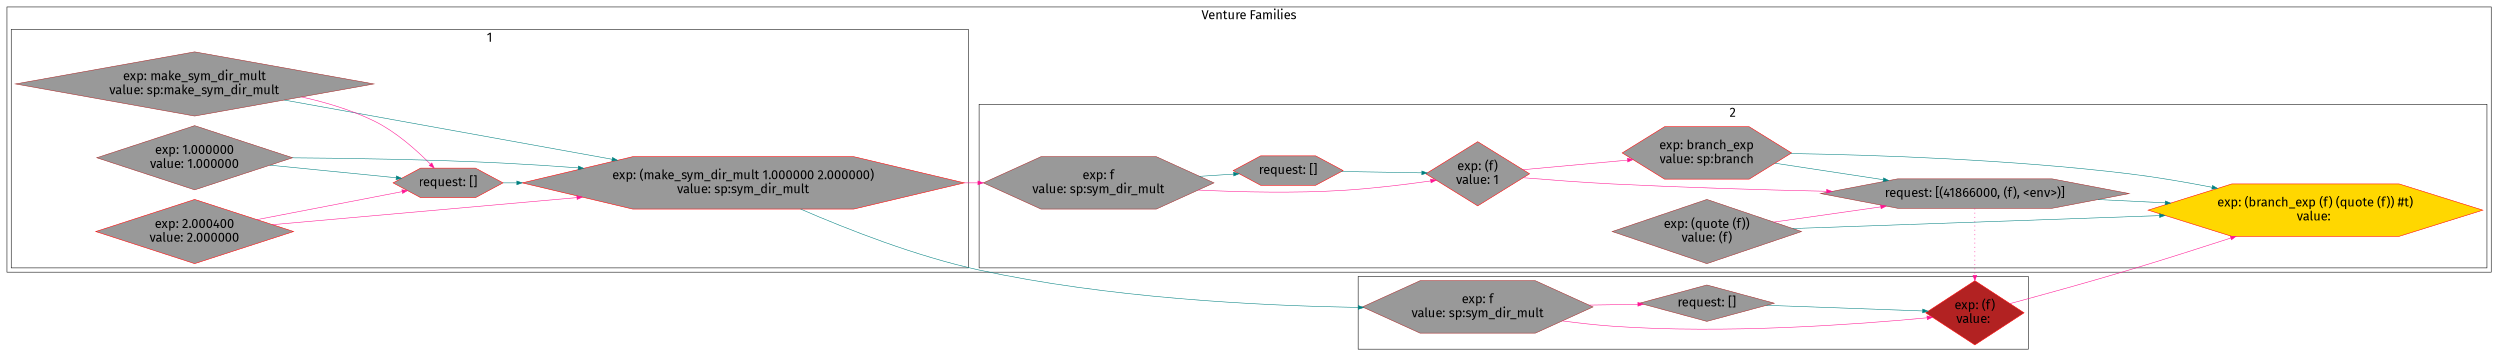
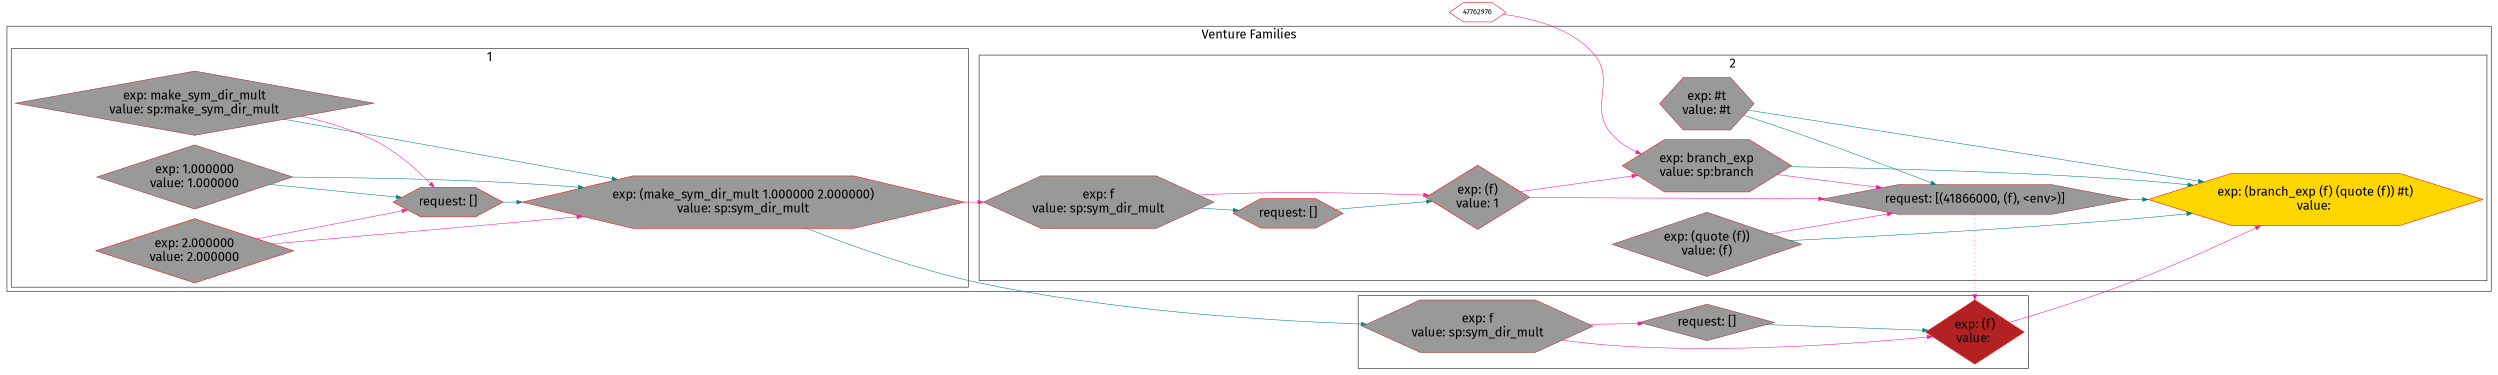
none -> (1478, 12)
none -> (1707, 104)
(1829, 171) -> (1827, 181)
(195, 232) -> (195, 251)
